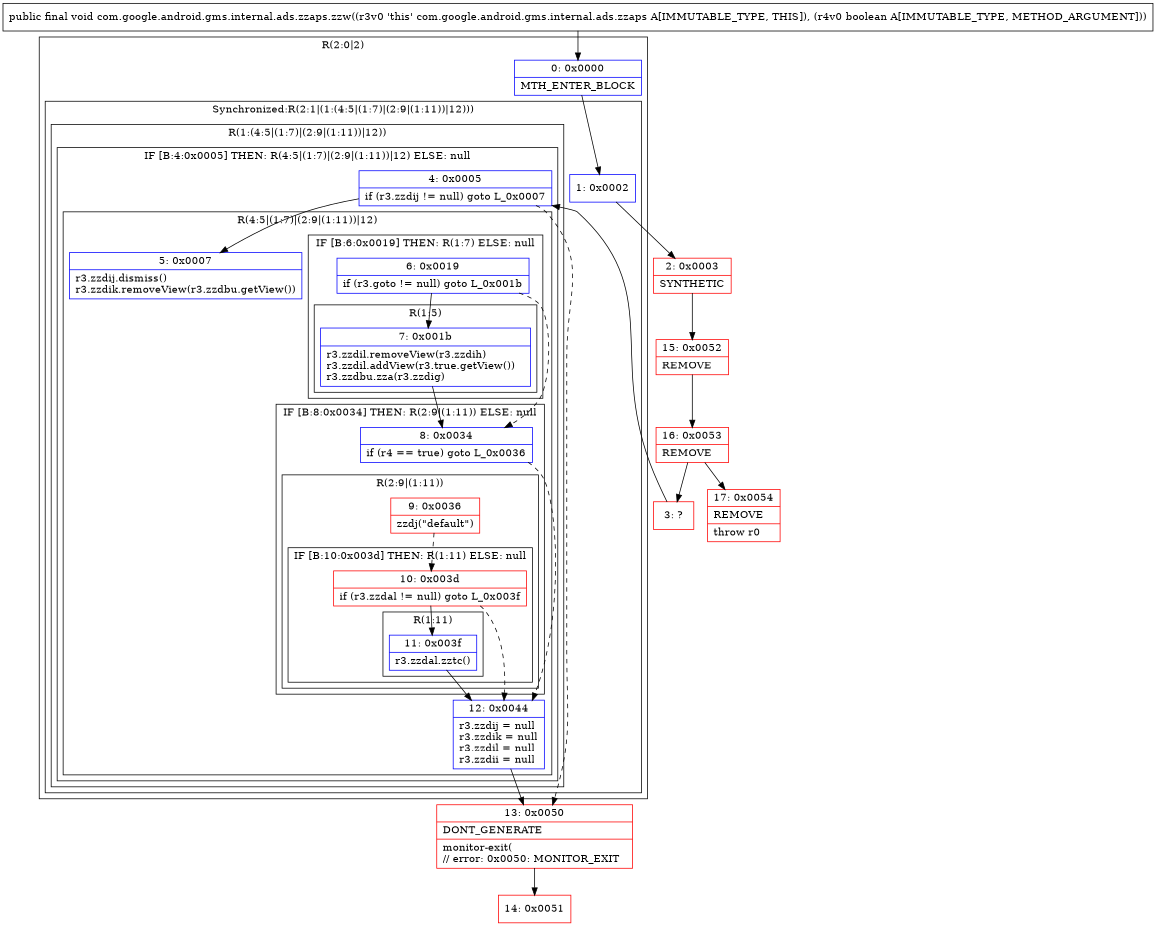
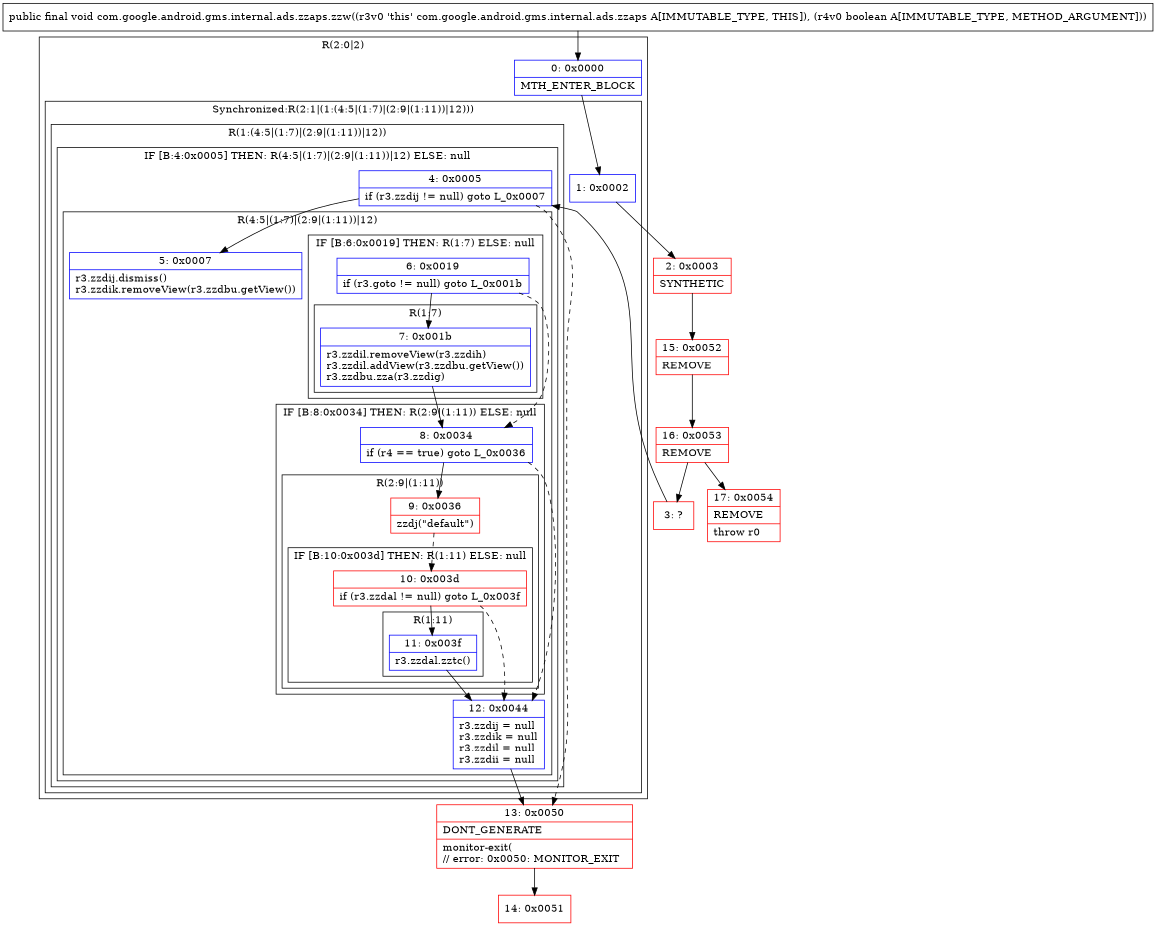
(426, 313) -> (426, 313)
(421, 366) -> (426, 366)
none -> (441, 479)
